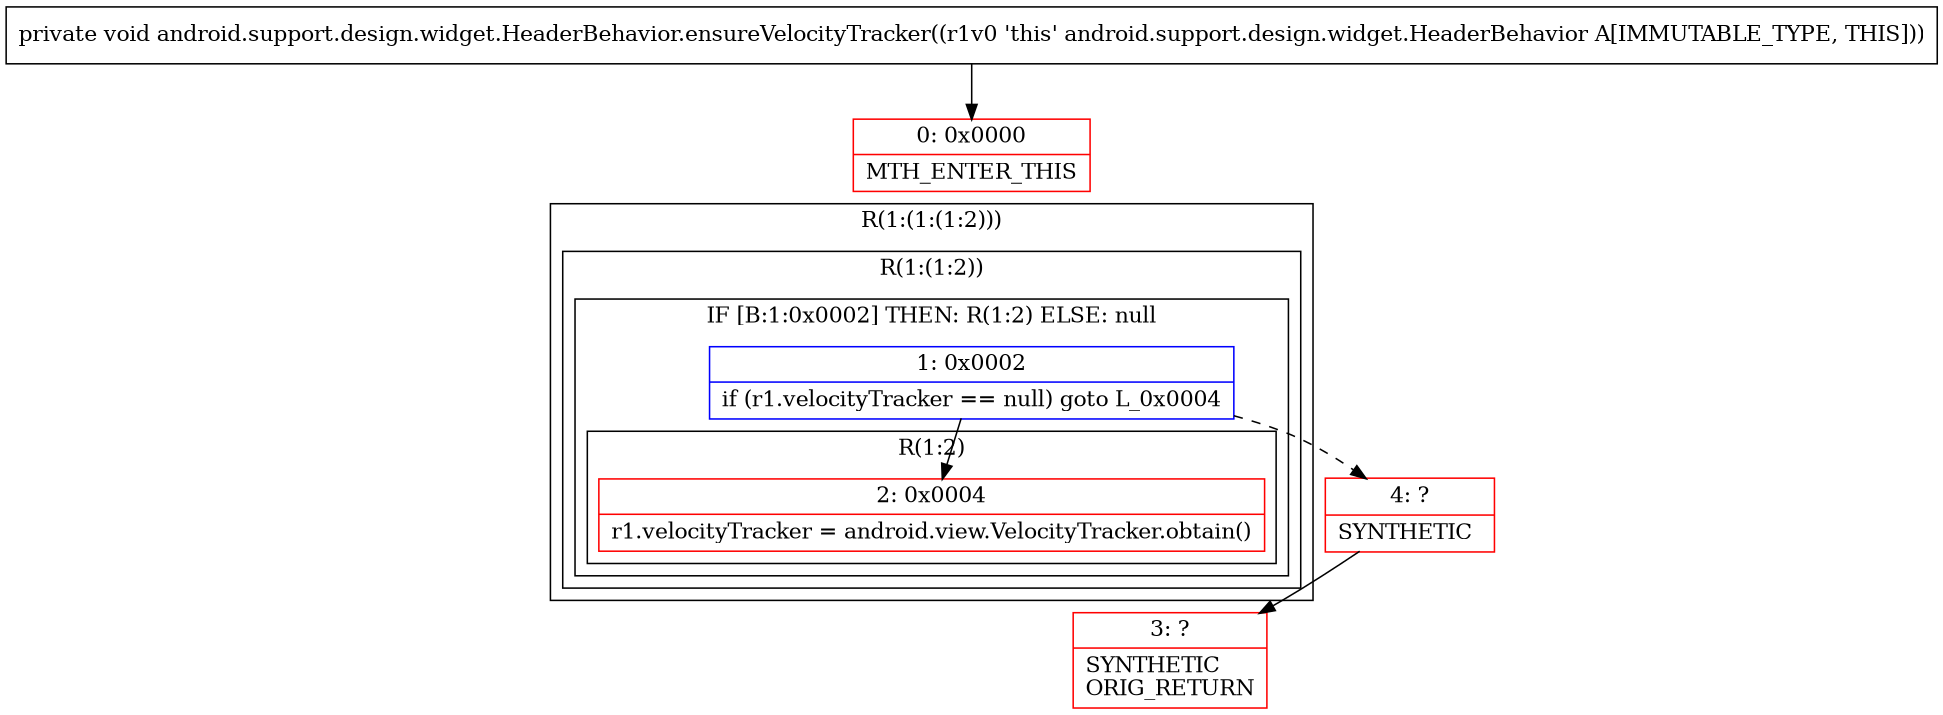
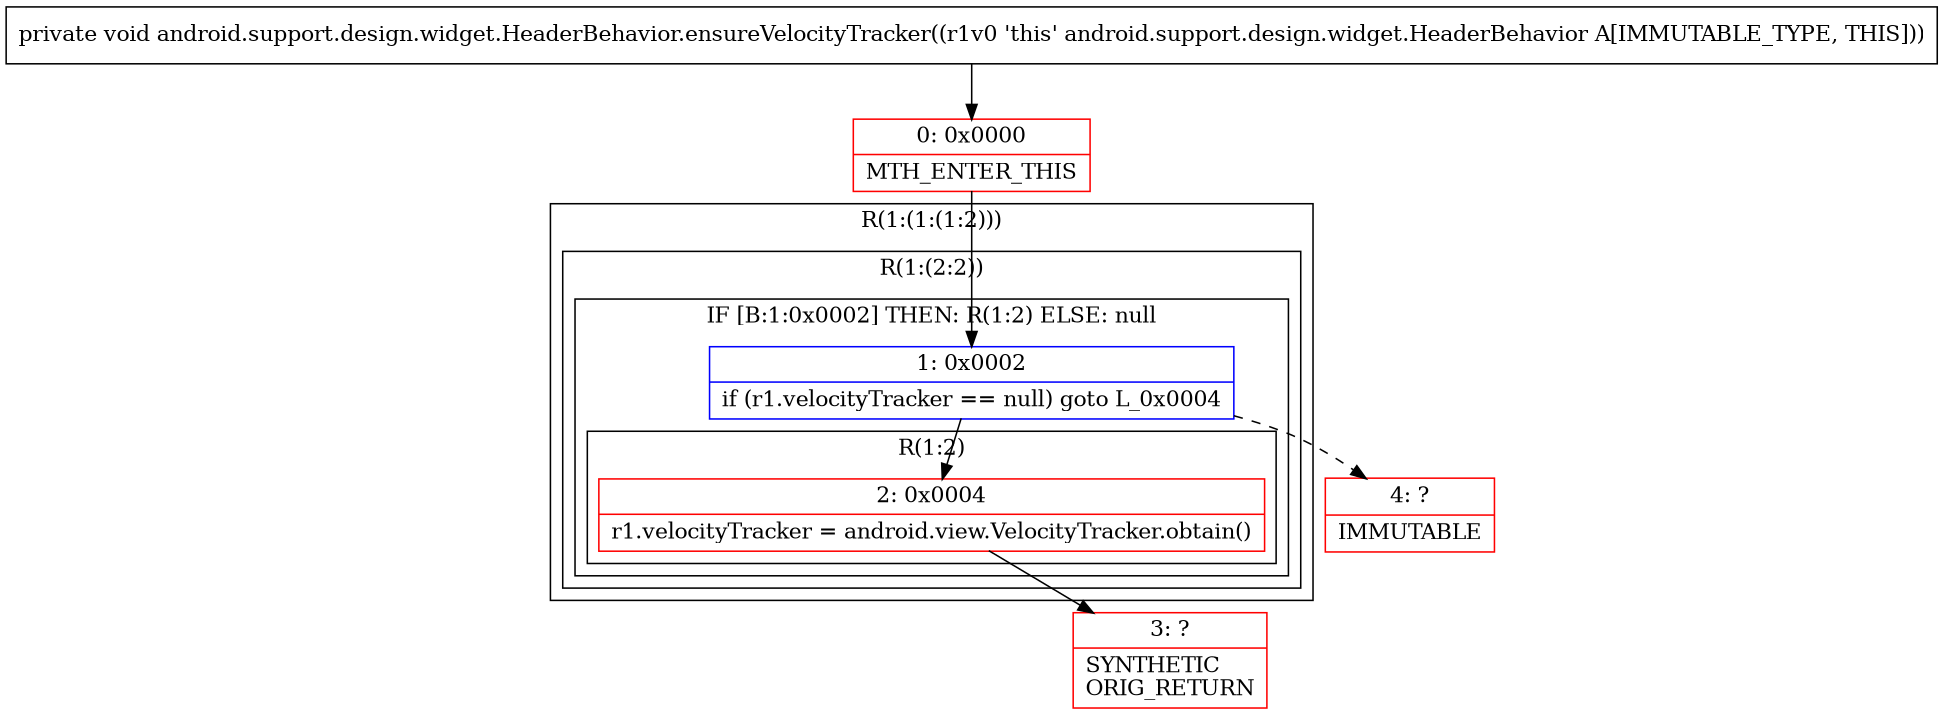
none -> (972, 261)
(932, 269) -> (932, 269)
(1405, 533) -> (1410, 533)
(1323, 575) -> (1035, 578)
